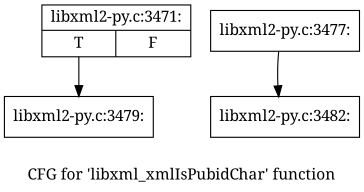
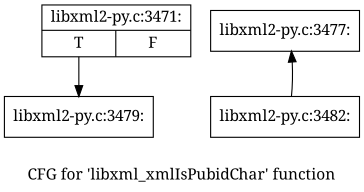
(278, 68) -> (292, 79)
